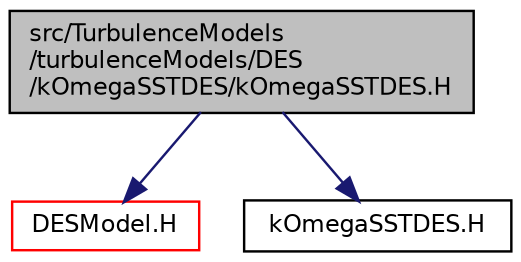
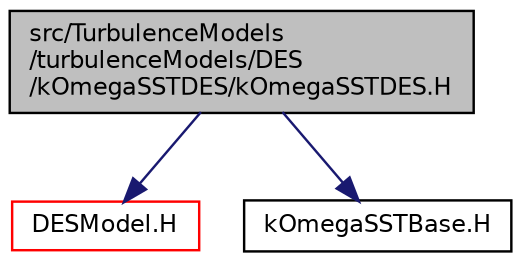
(378, 226) -> (378, 226)
